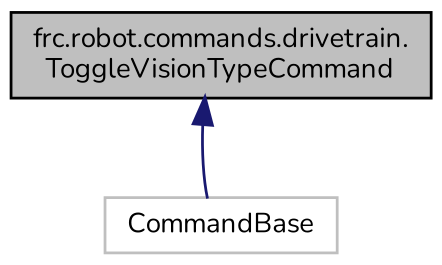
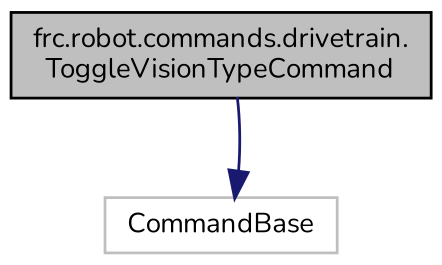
(203, 162) -> (240, 134)
